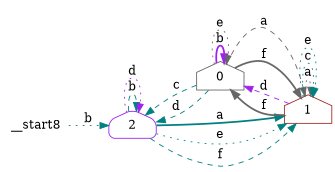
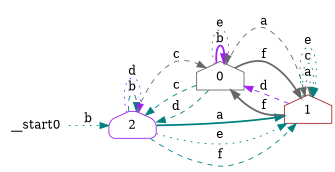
none -> (159, 74)
(36, 126) -> (36, 126)
